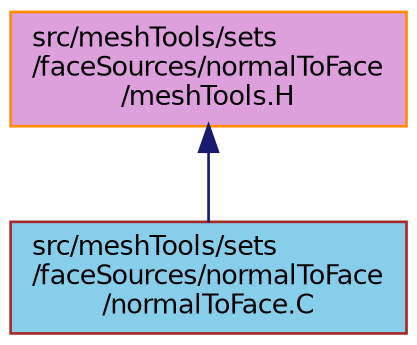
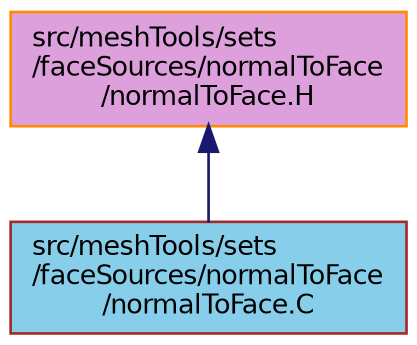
(209, 69) -> (209, 69)
